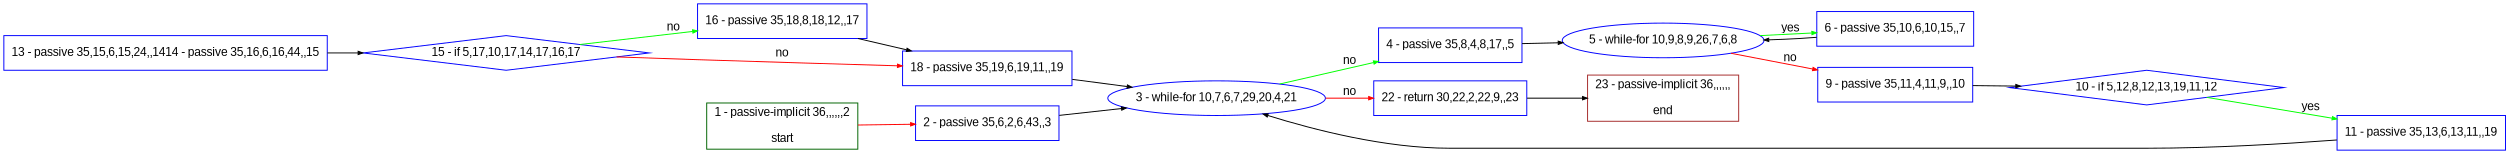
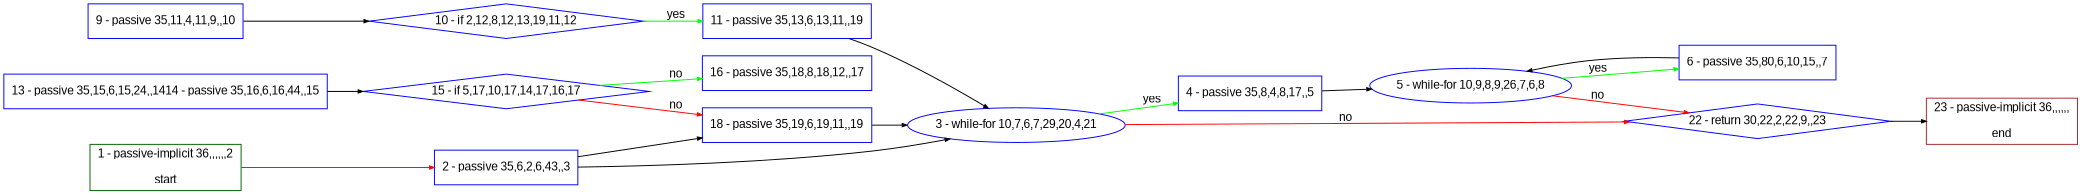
(1895, 29) -> (1758, 63)
(882, 44) -> (637, 148)
(1350, 61) -> (1152, 100)
(1772, 61) -> (1618, 104)
(2147, 88) -> (506, 21)
(1450, 98) -> (1758, 121)
